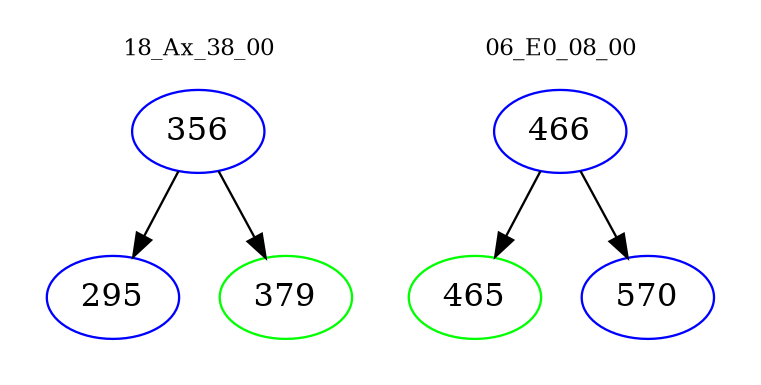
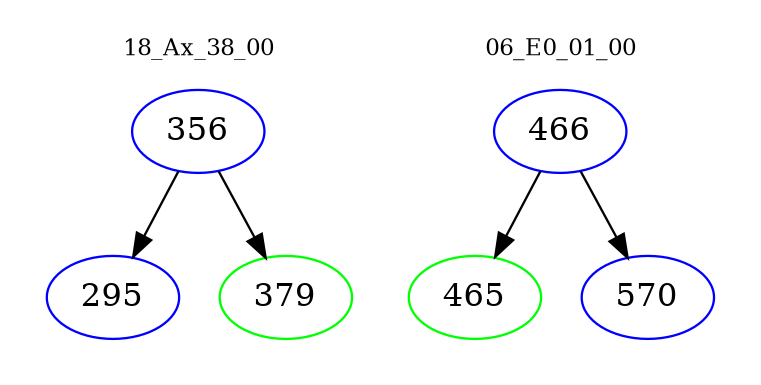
(561, 50) -> (561, 50)
